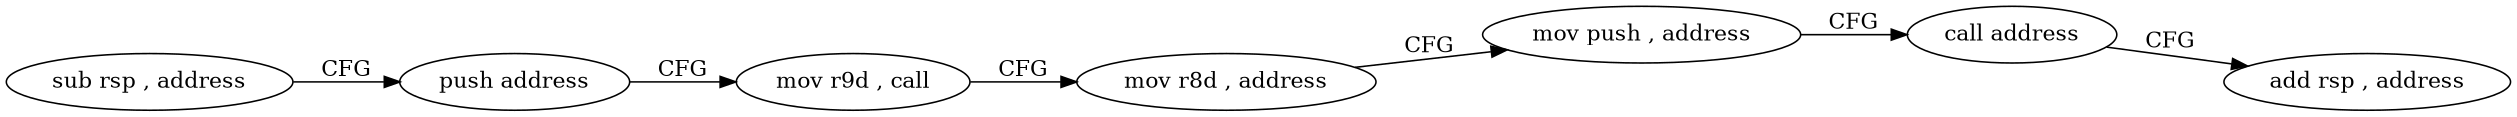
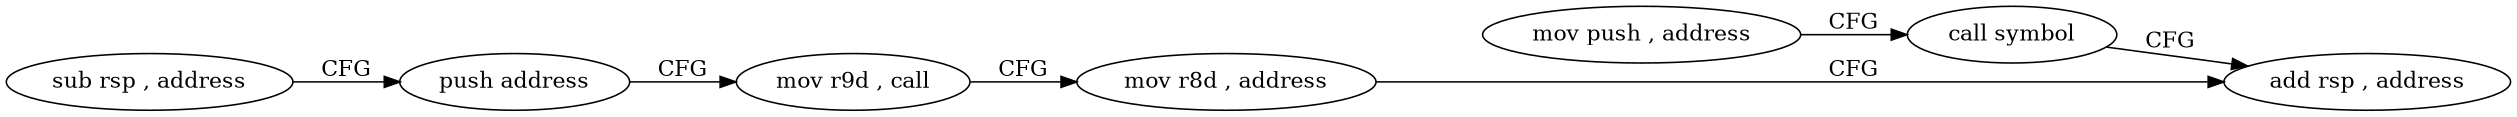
(2012, 35) -> (2012, 35)
(1423, 60) -> (1792, 82)
